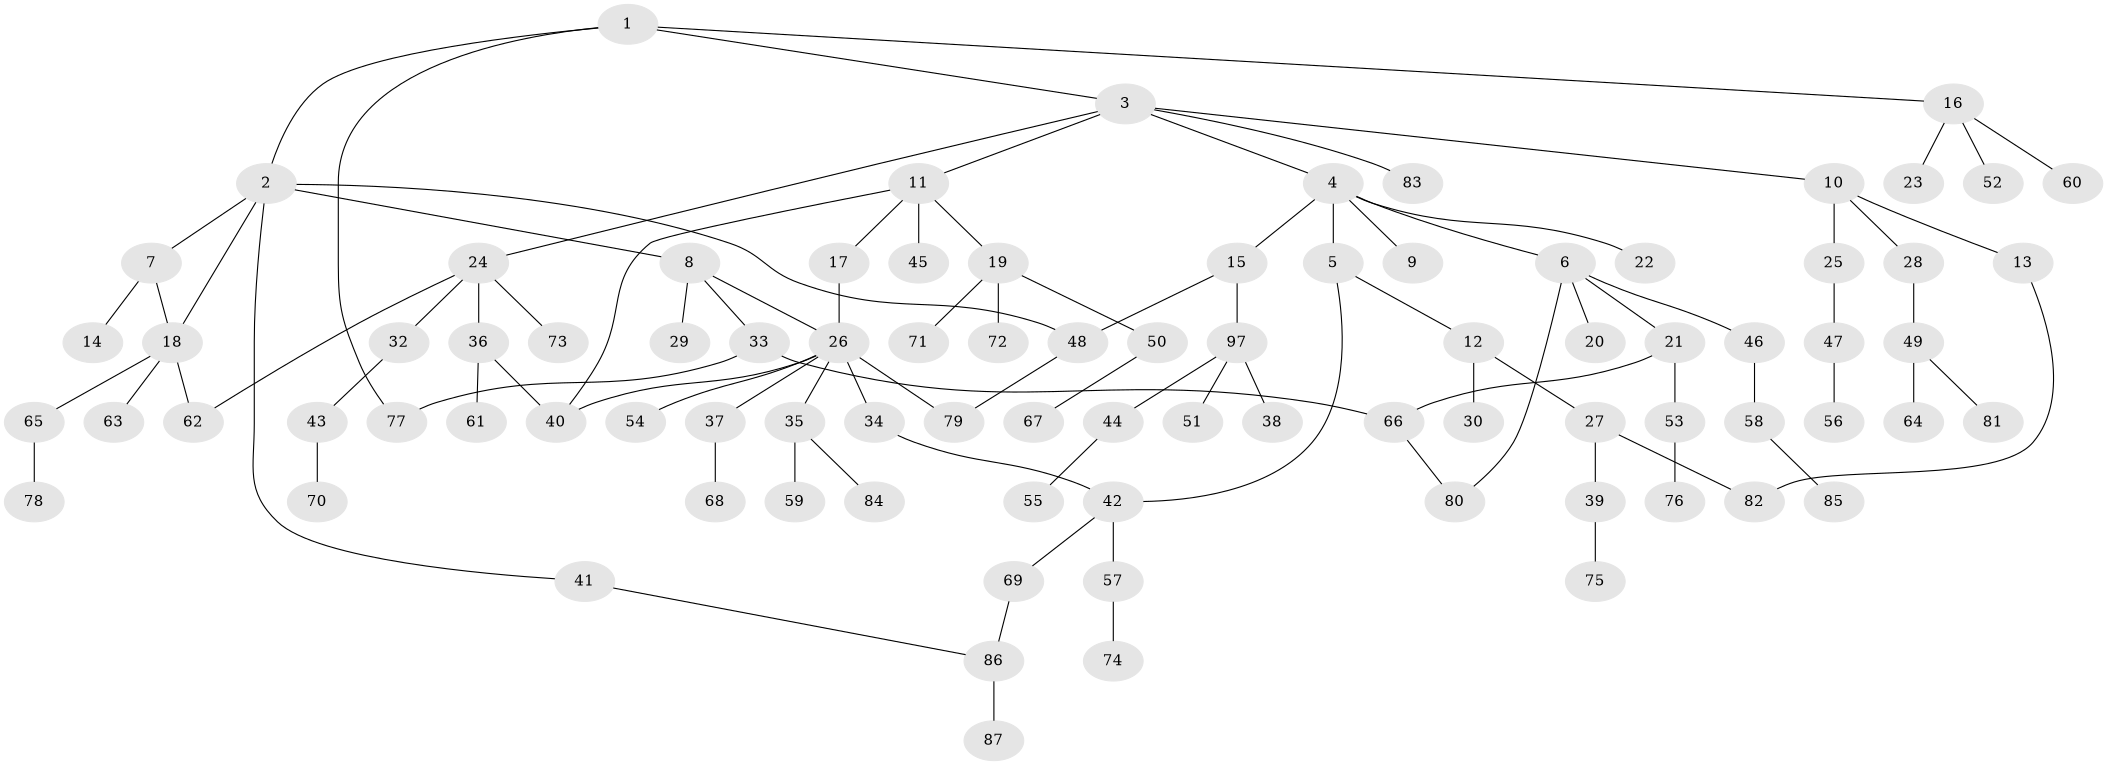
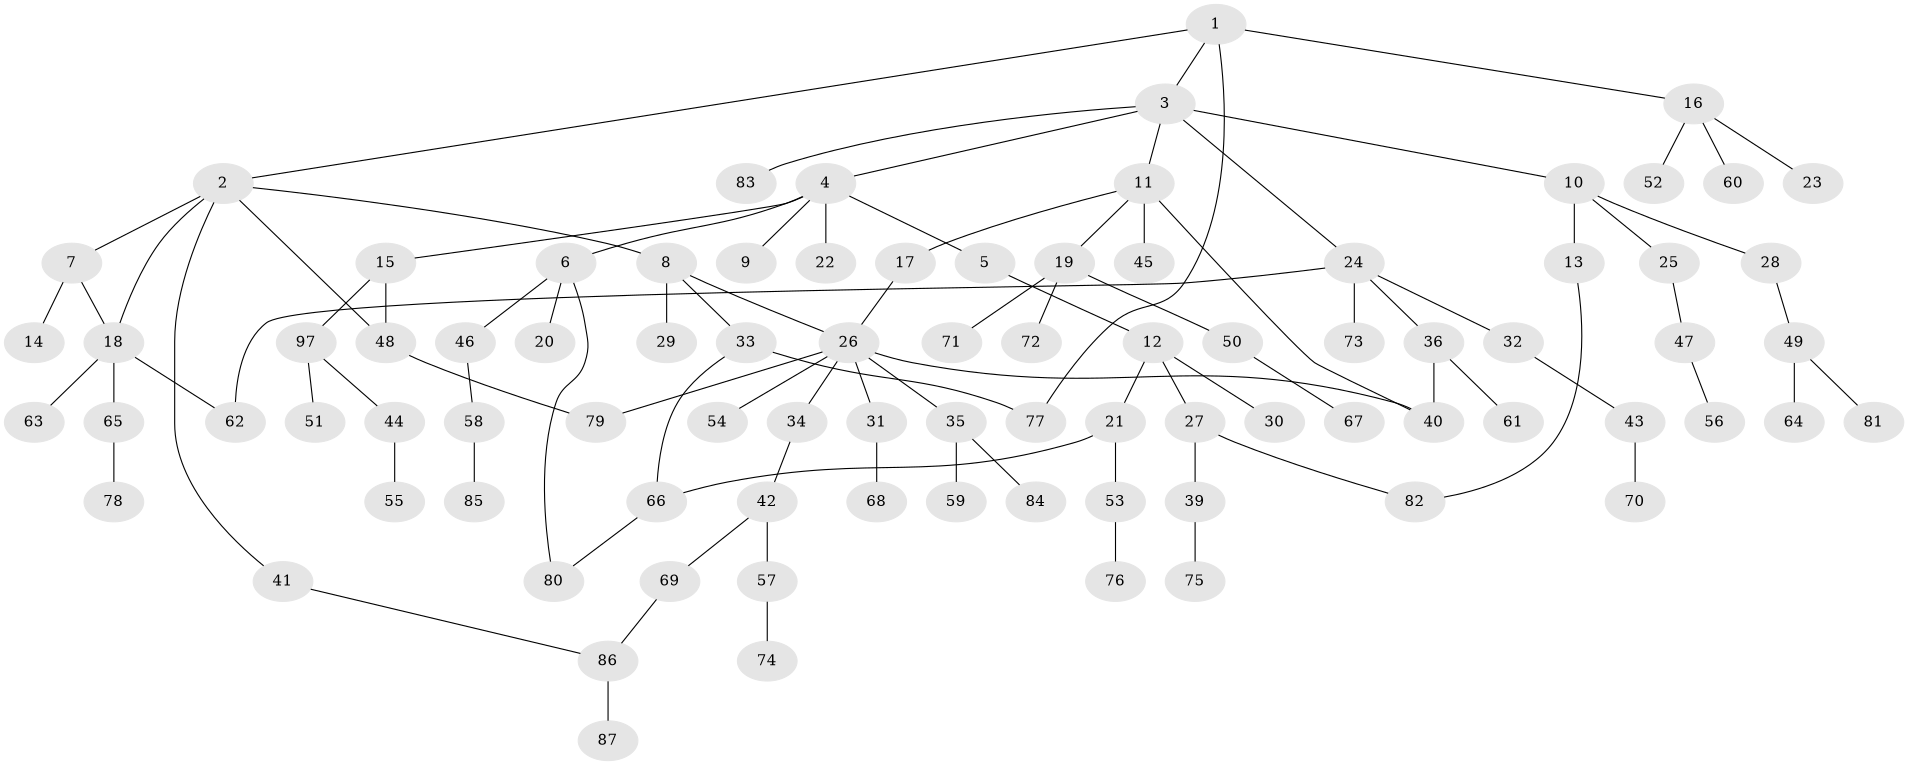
(1620, 303) -> (1133, 384)
(715, 422) -> (877, 422)
(1272, 422) -> none
(1306, 449) -> none
